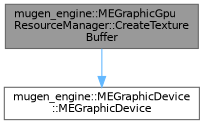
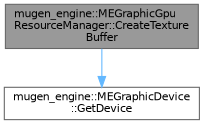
(102, 103) -> (102, 103)
